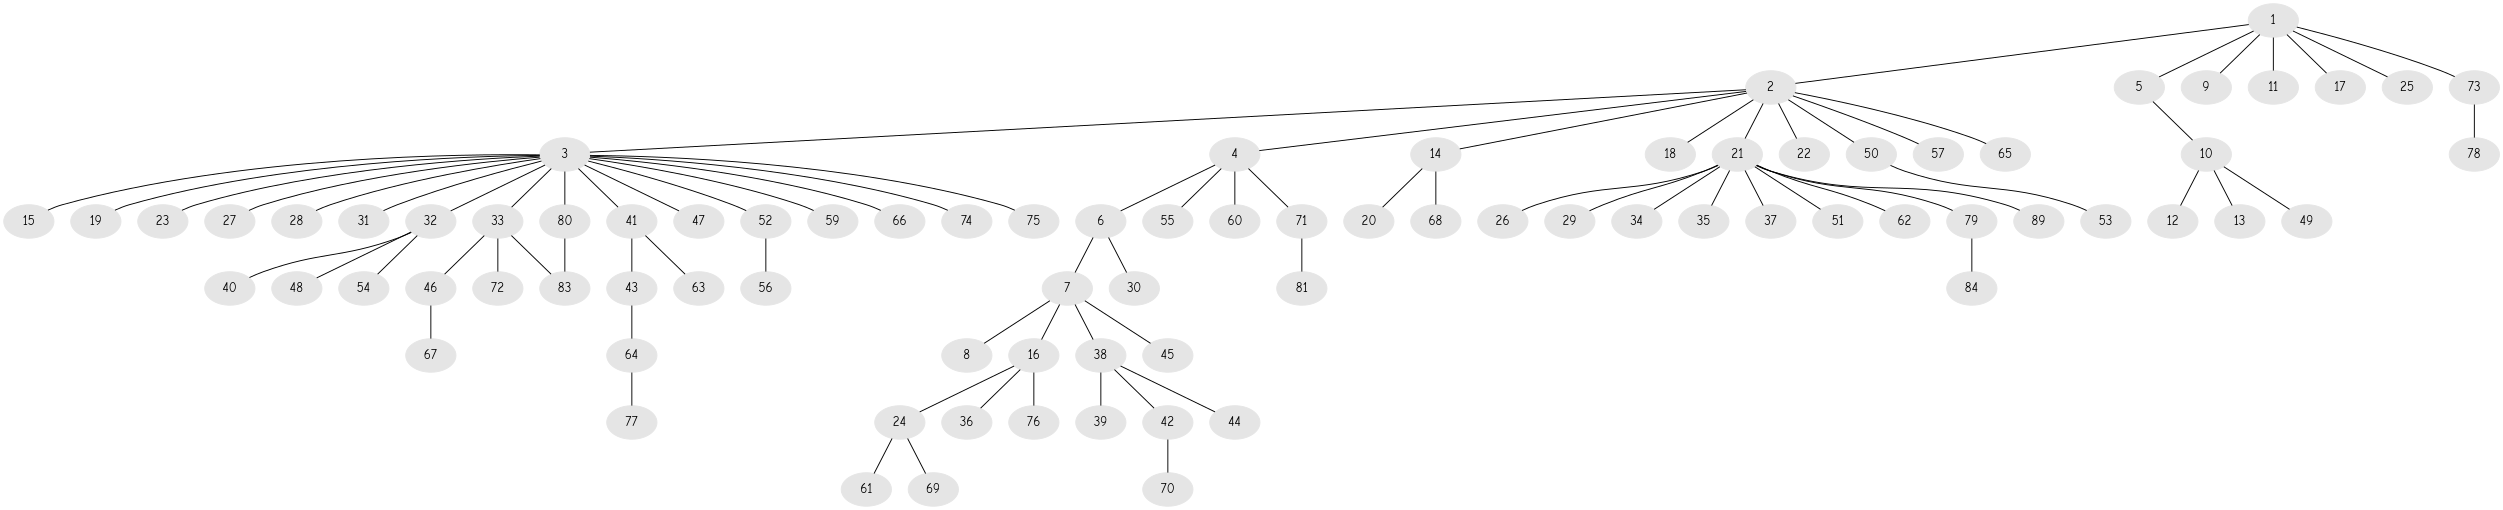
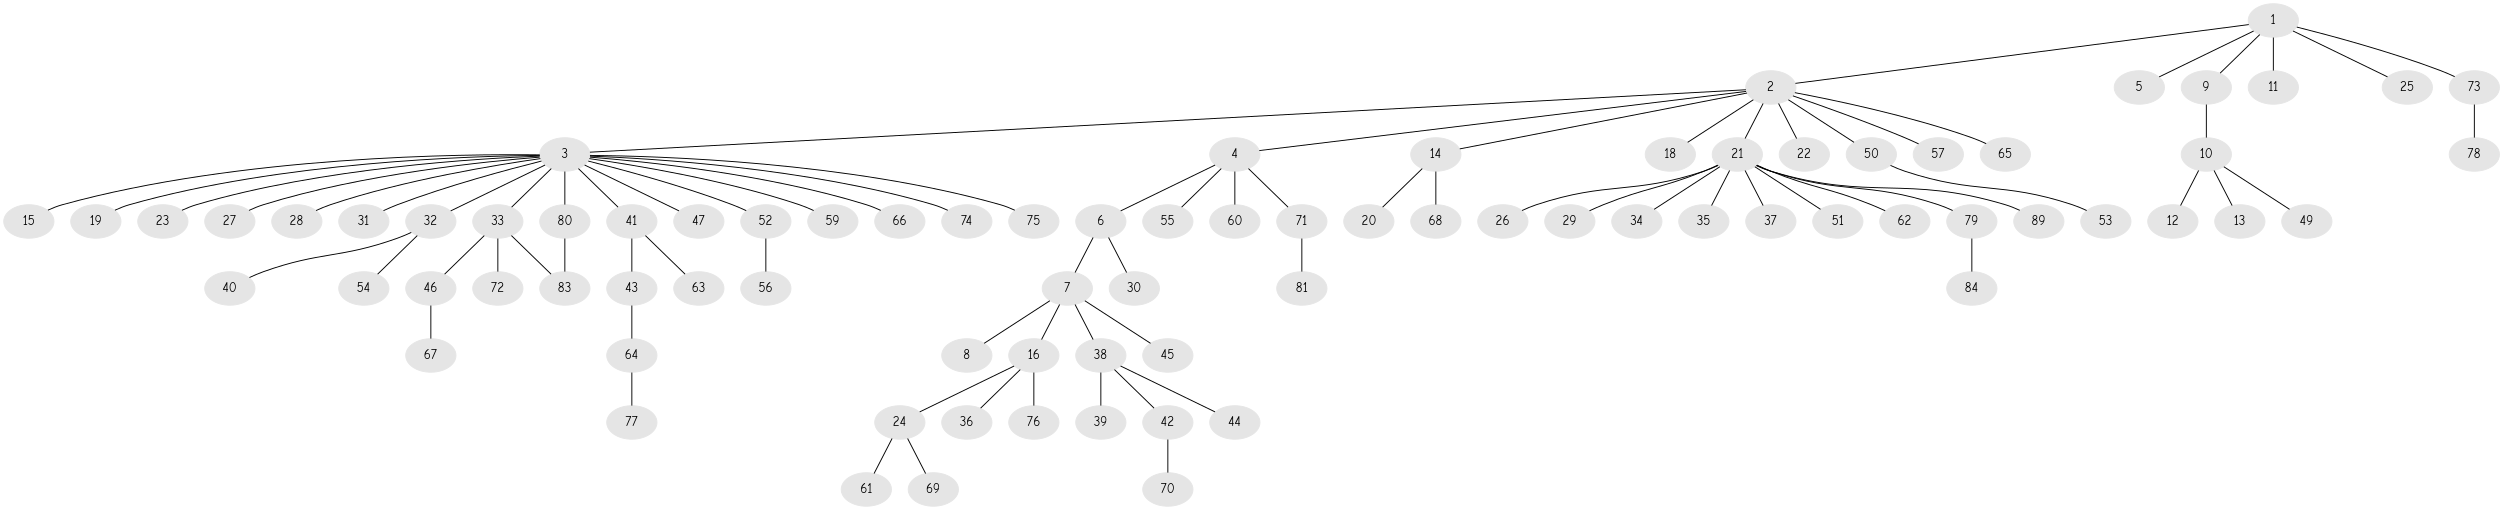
(2340, 87) -> none
(2173, 121) -> (2206, 121)
(297, 288) -> none
